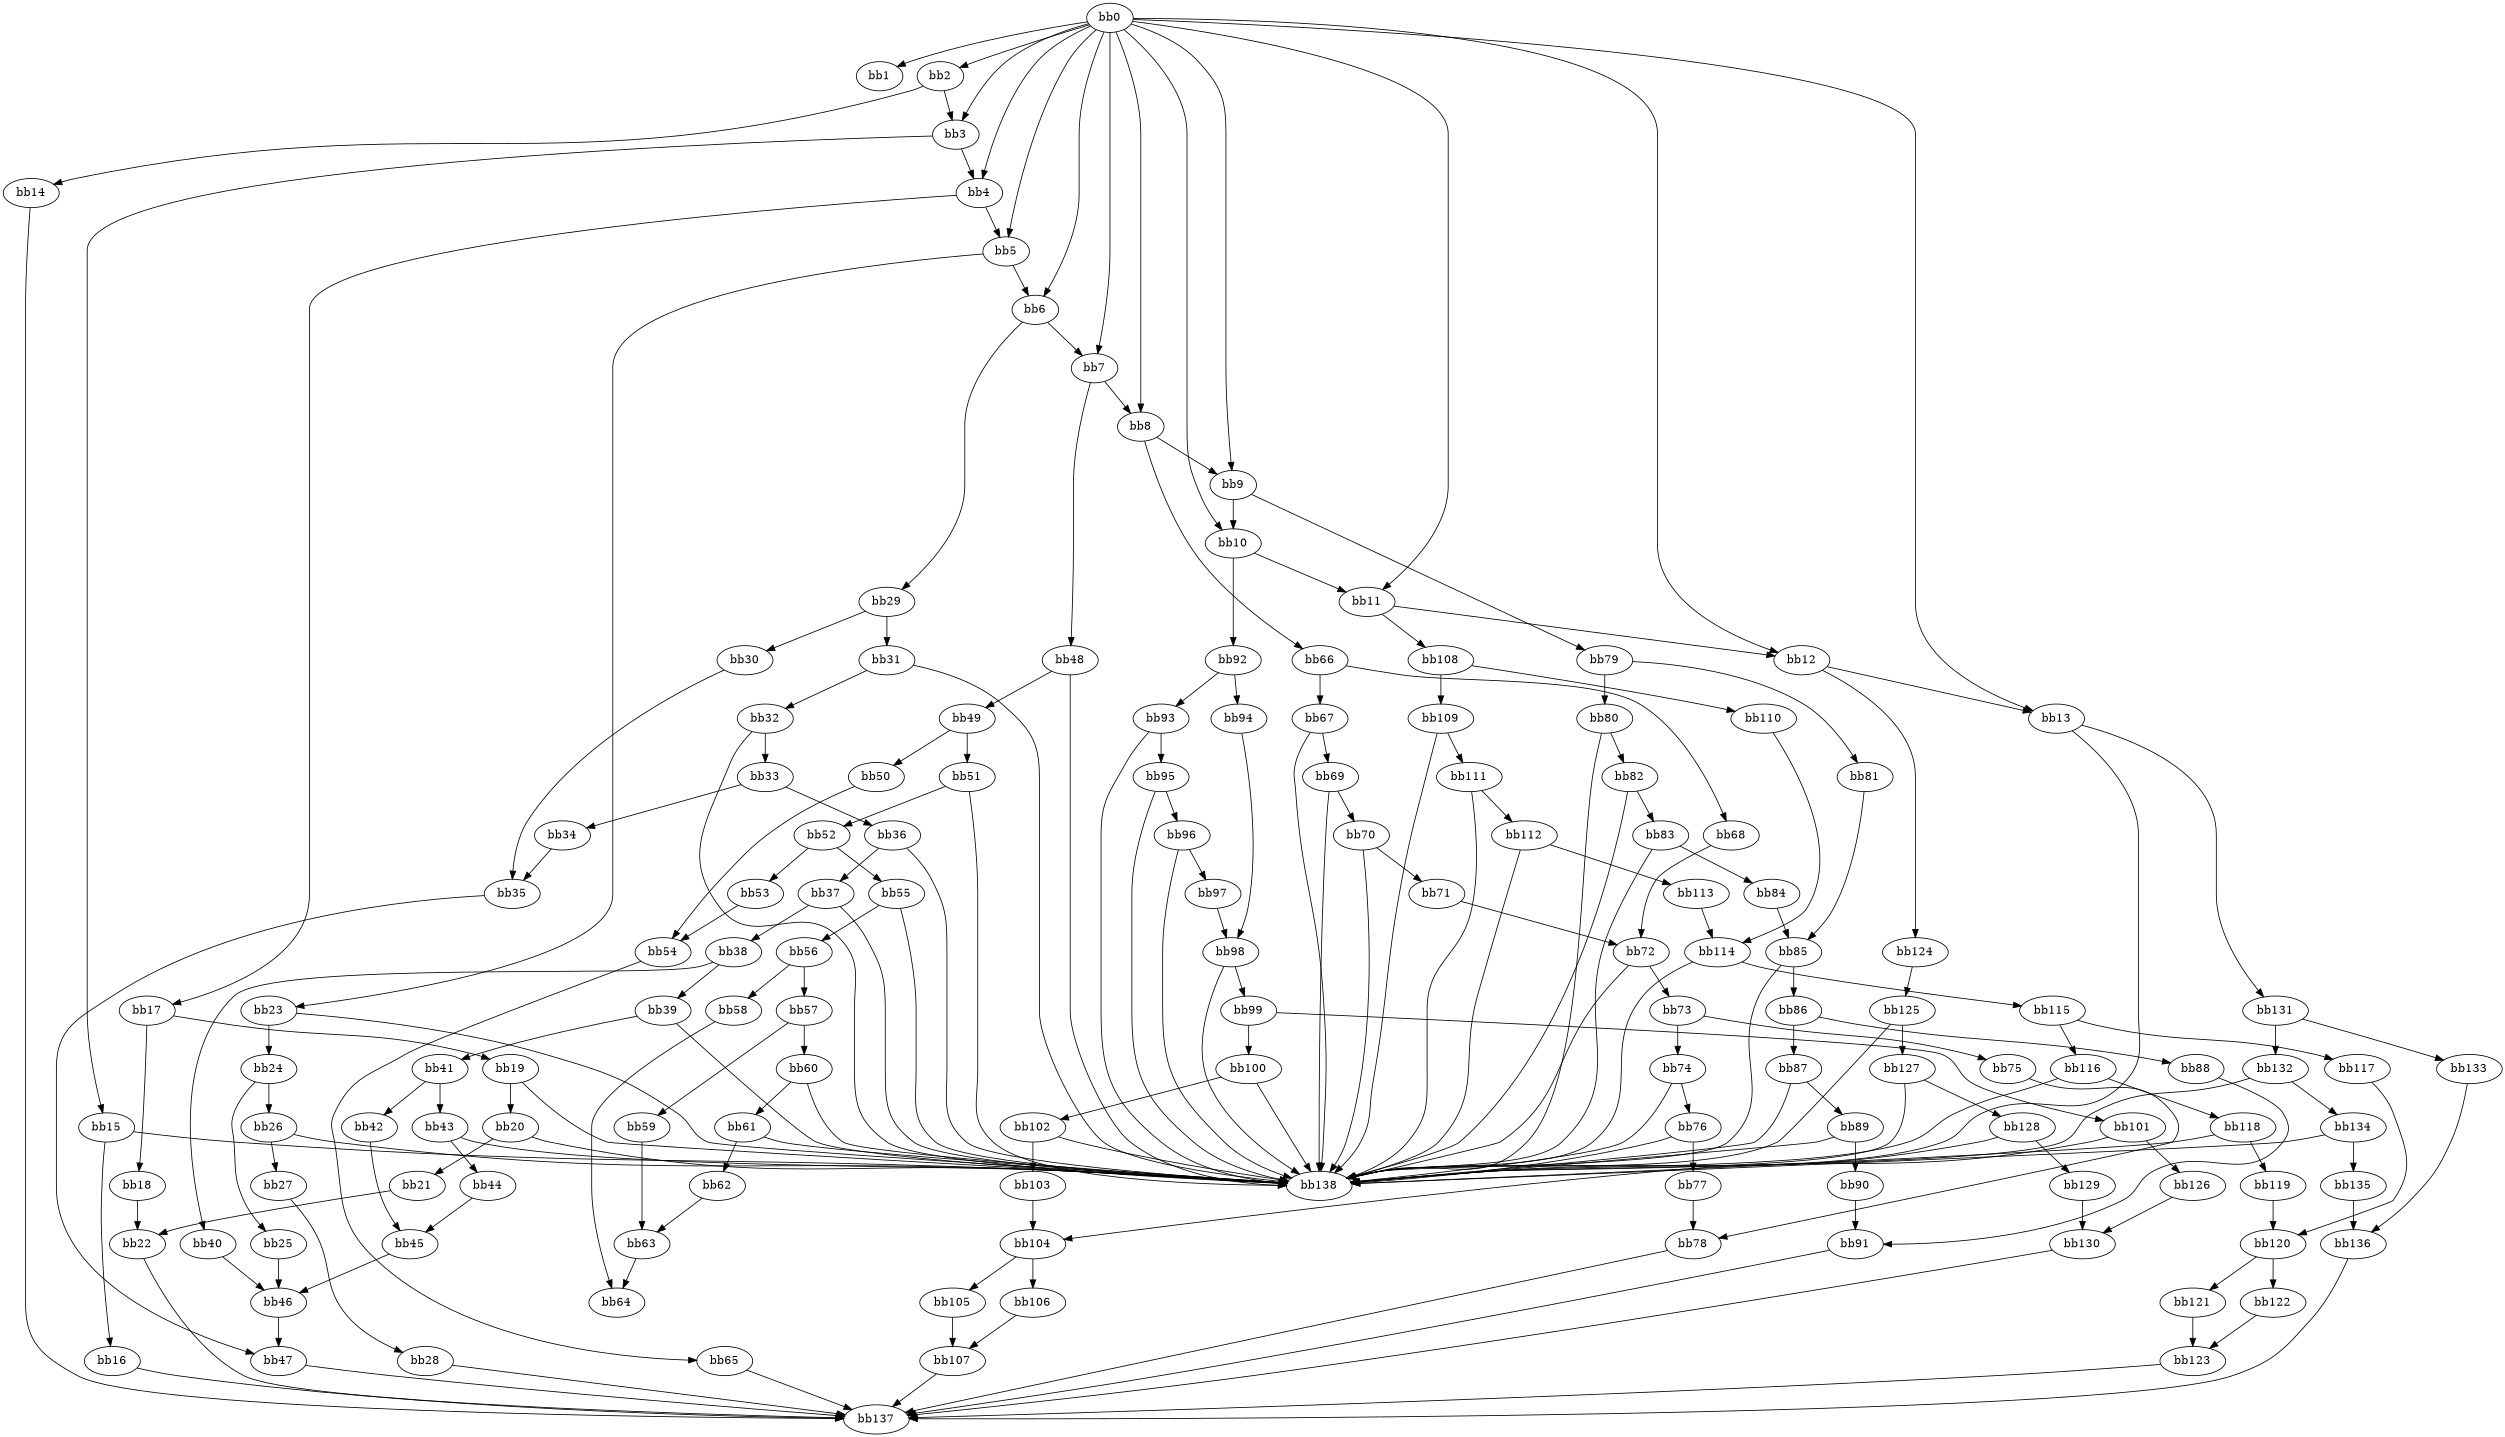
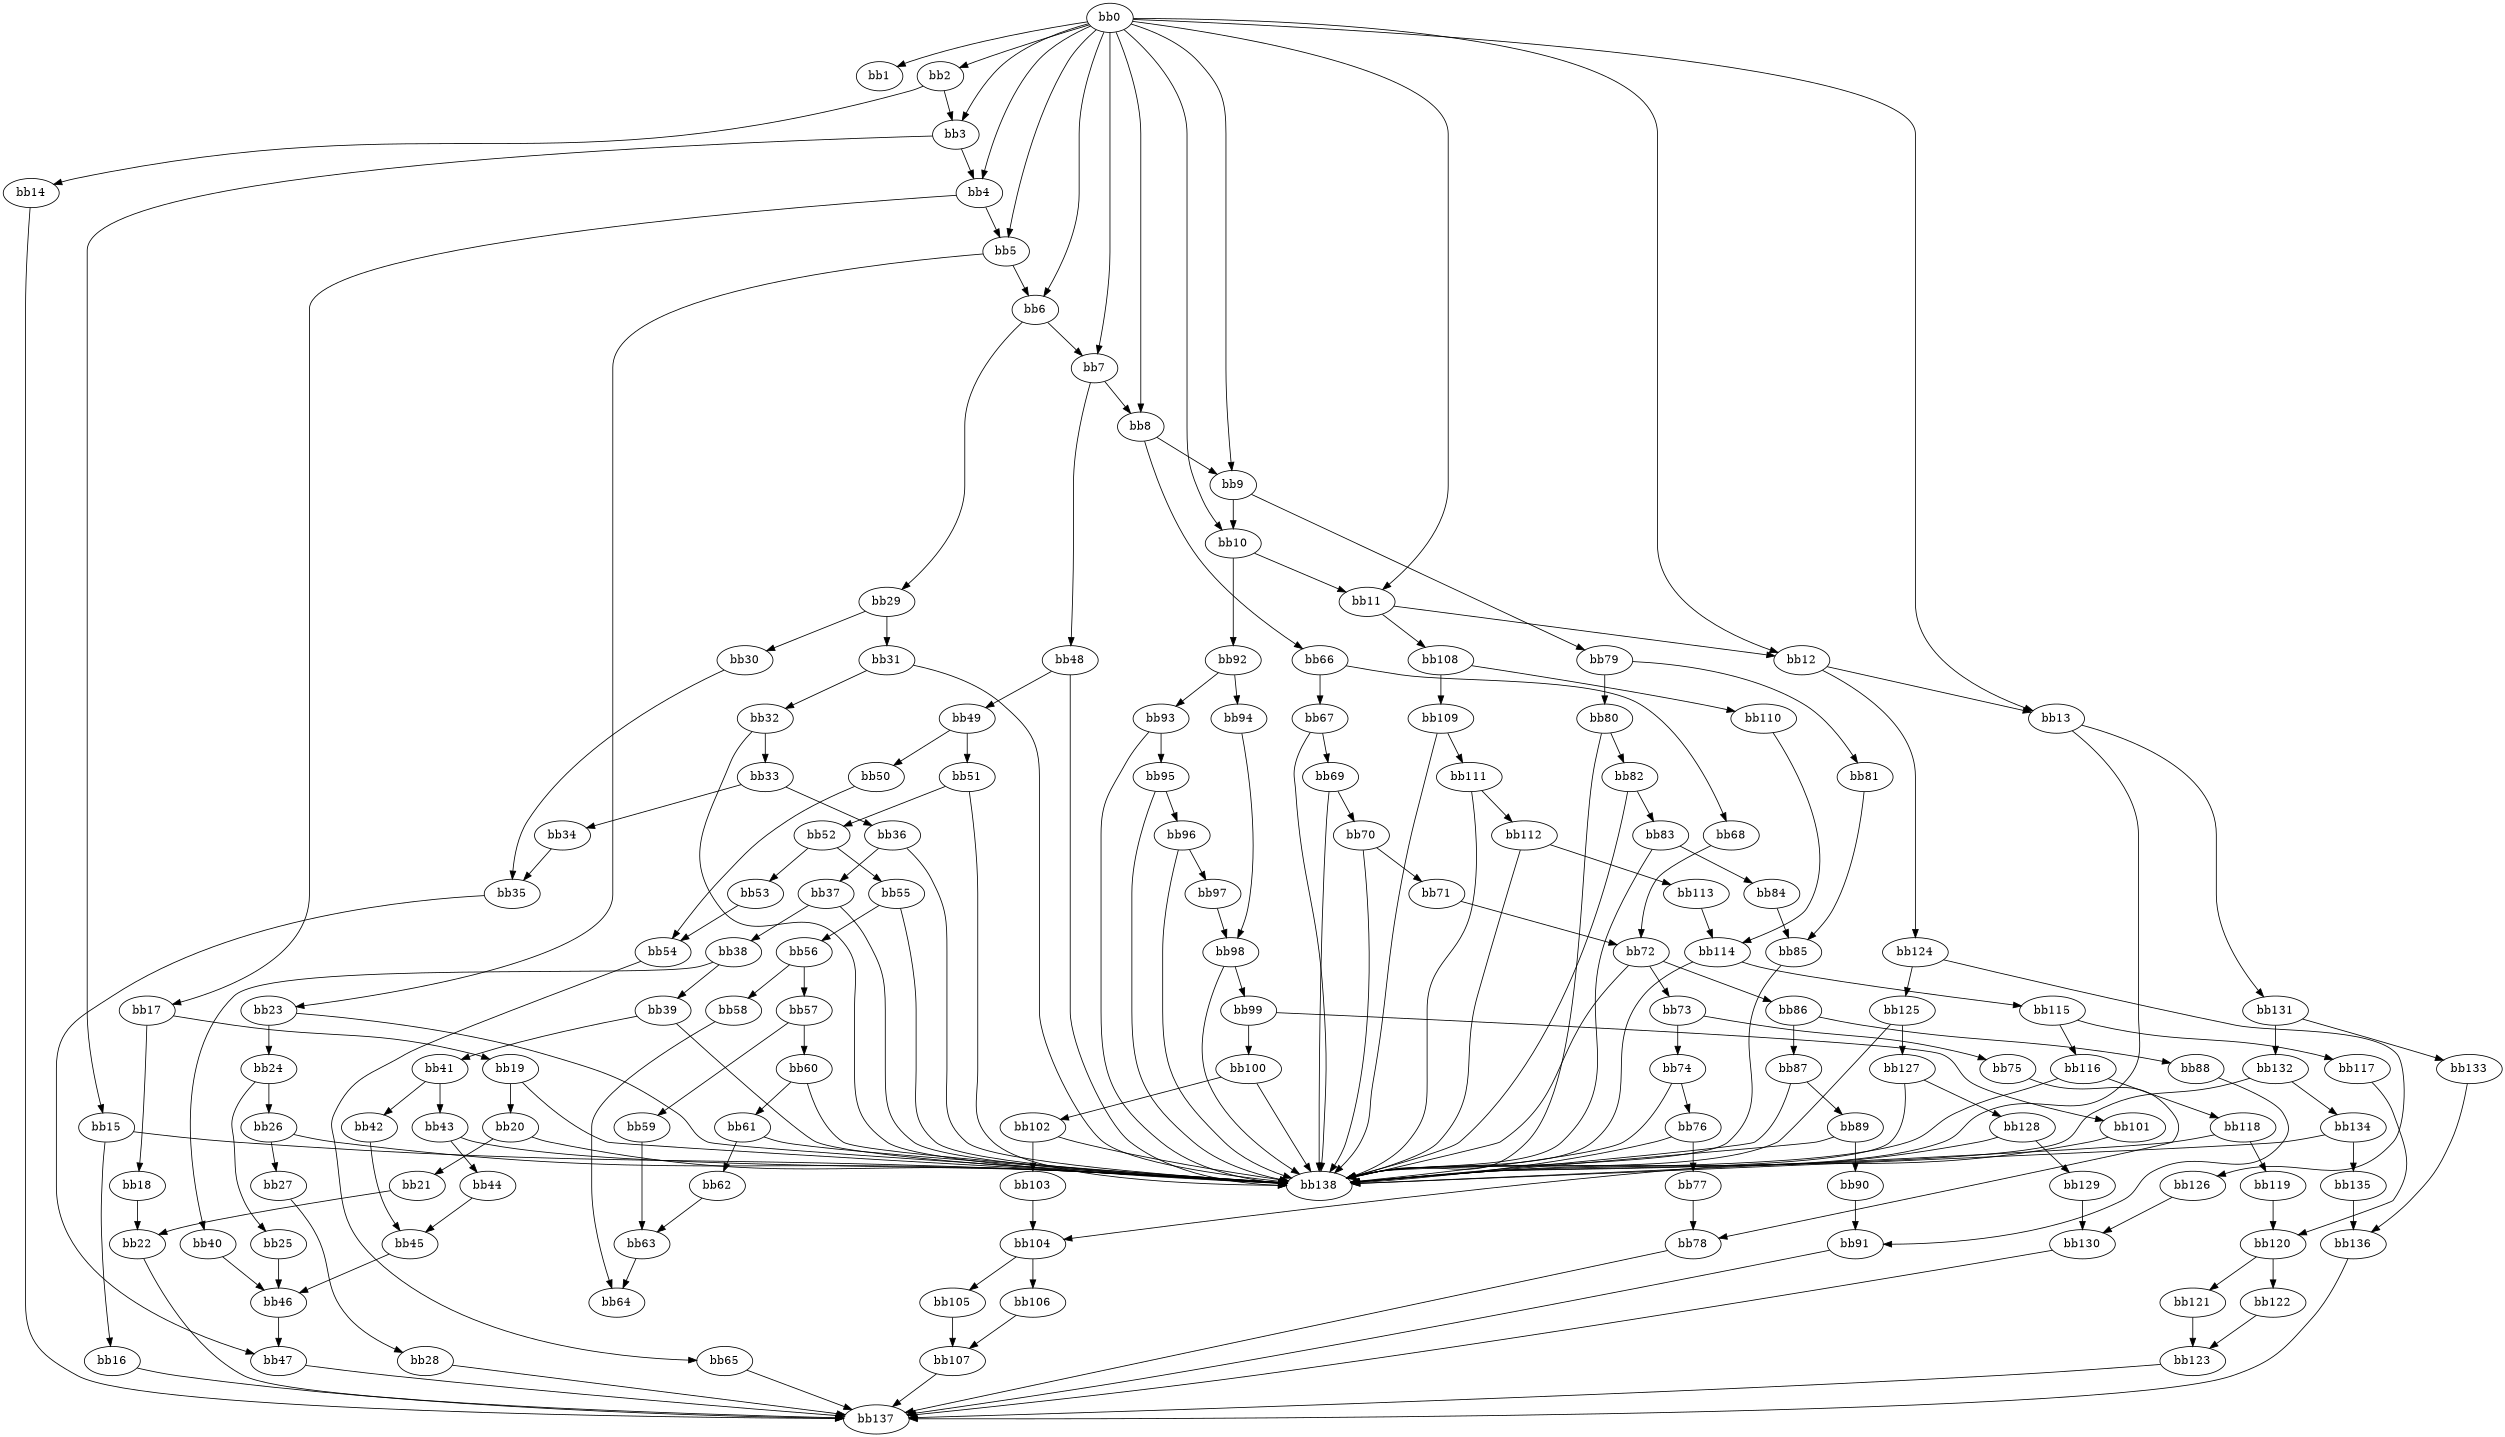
(1794, 979) -> (1713, 980)
(2161, 1155) -> (2303, 1031)
